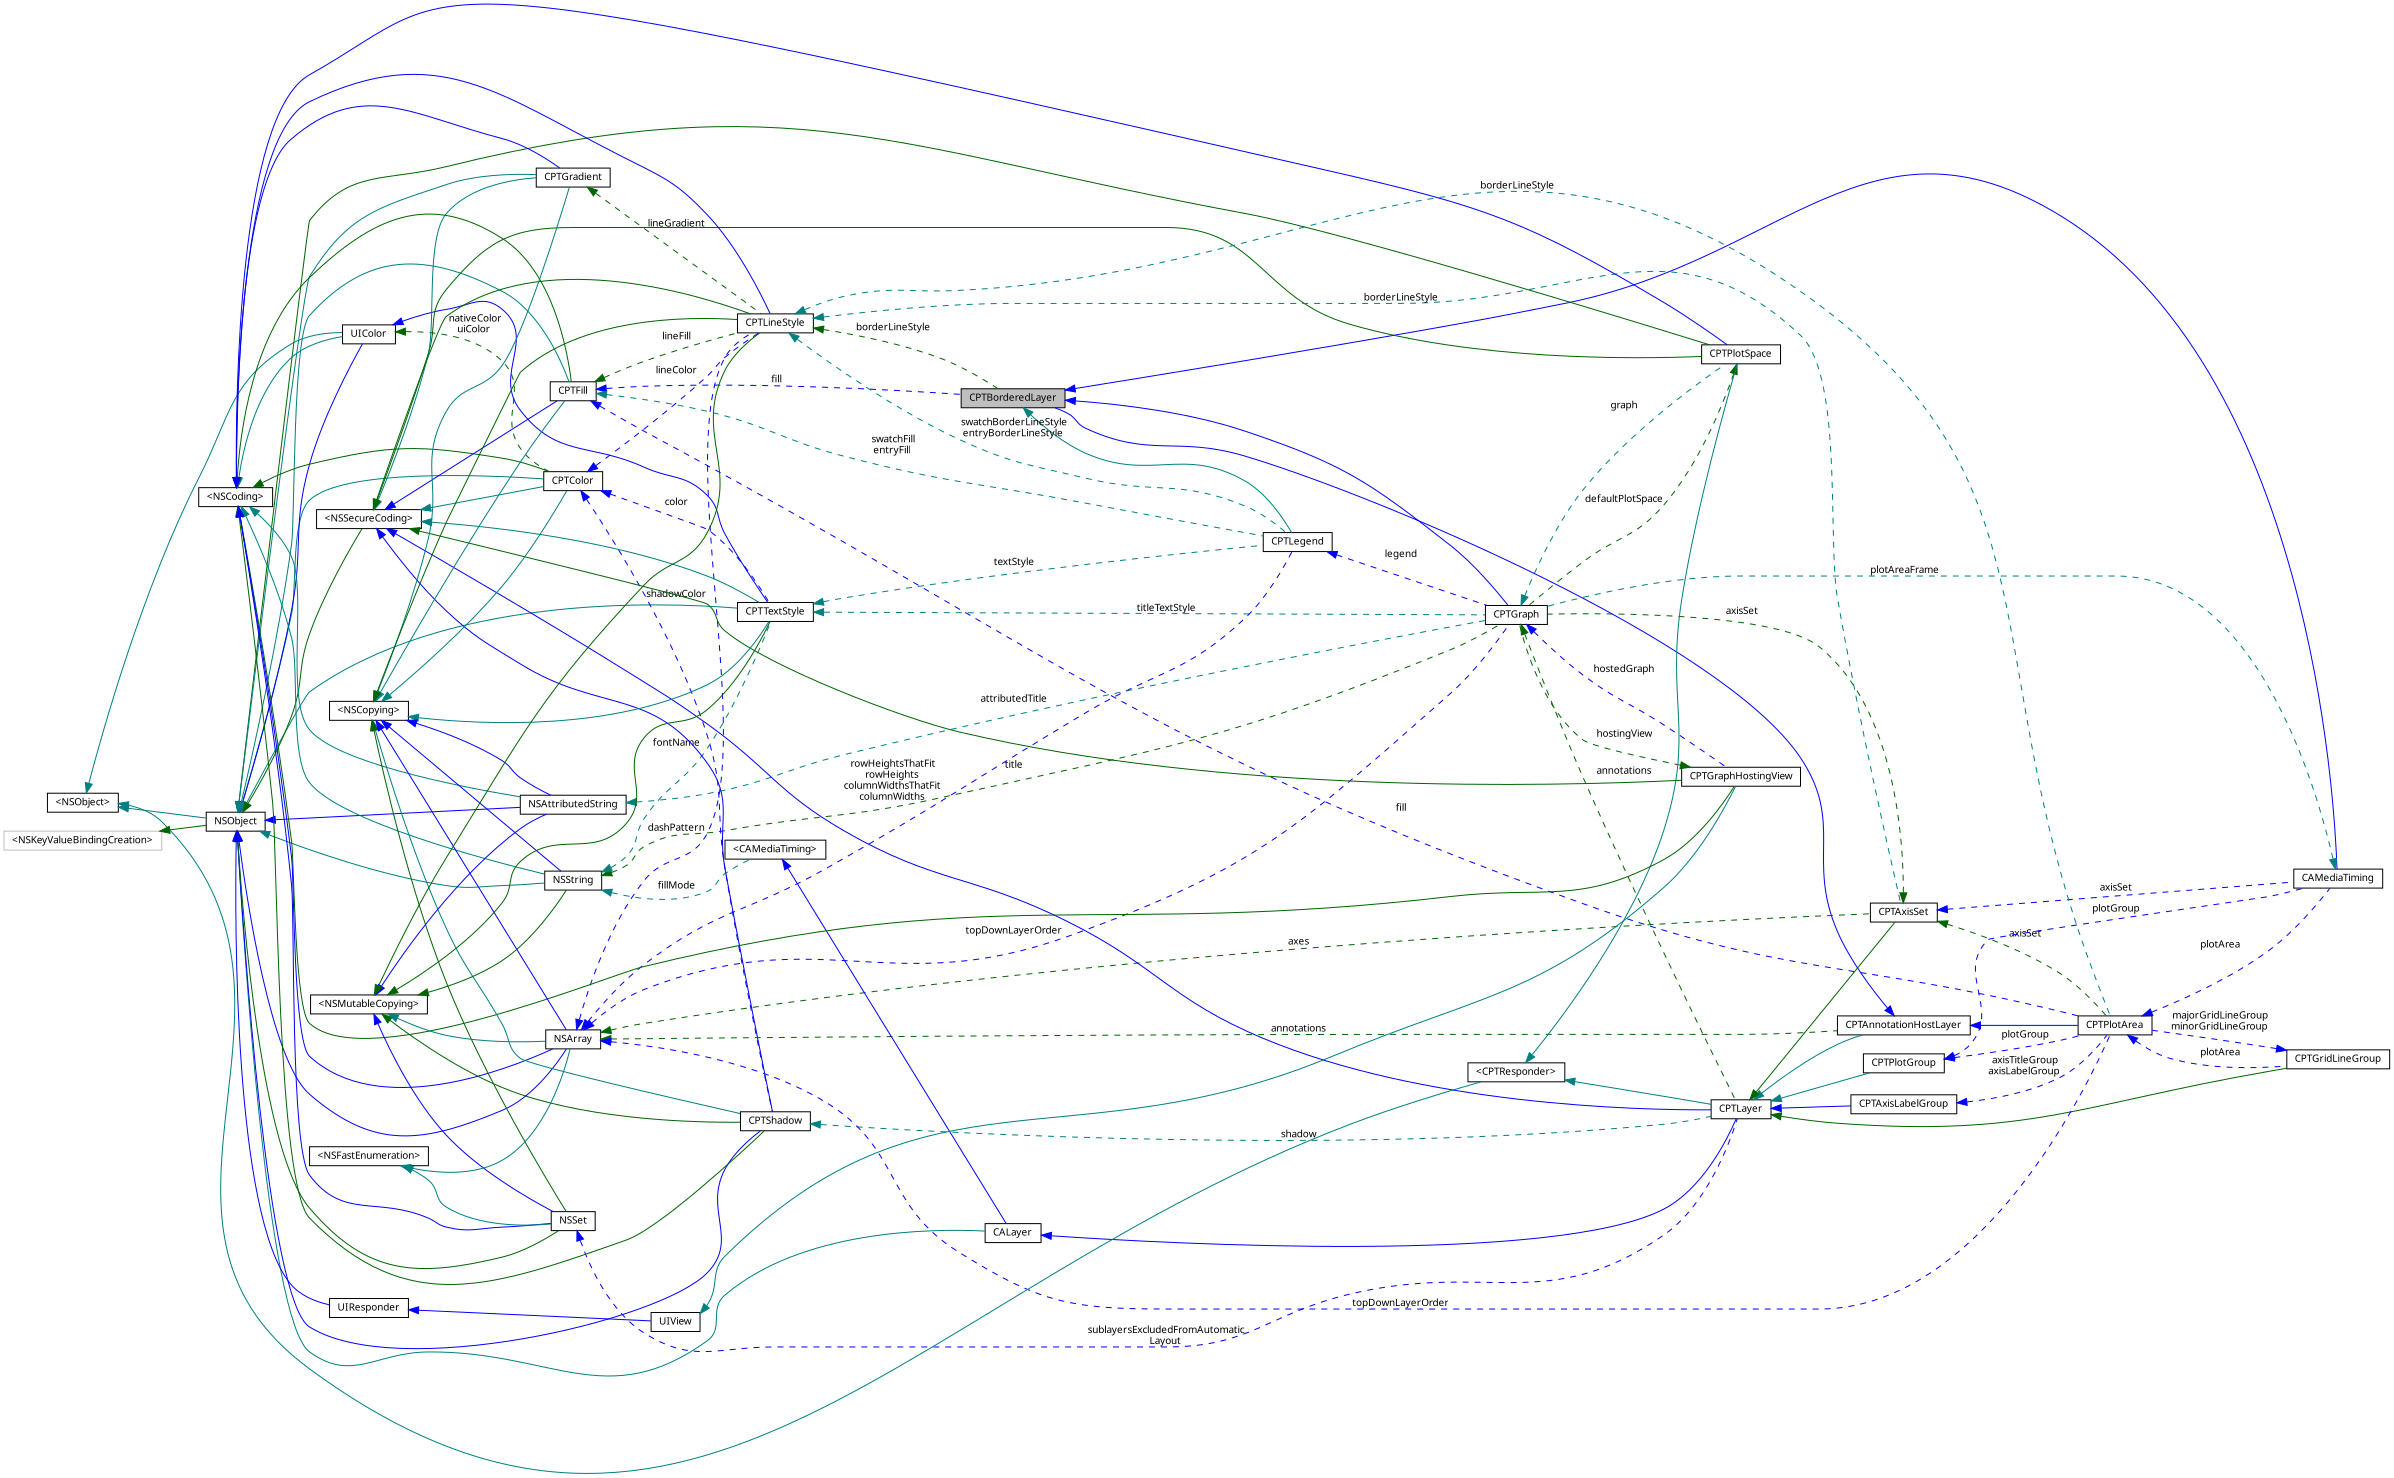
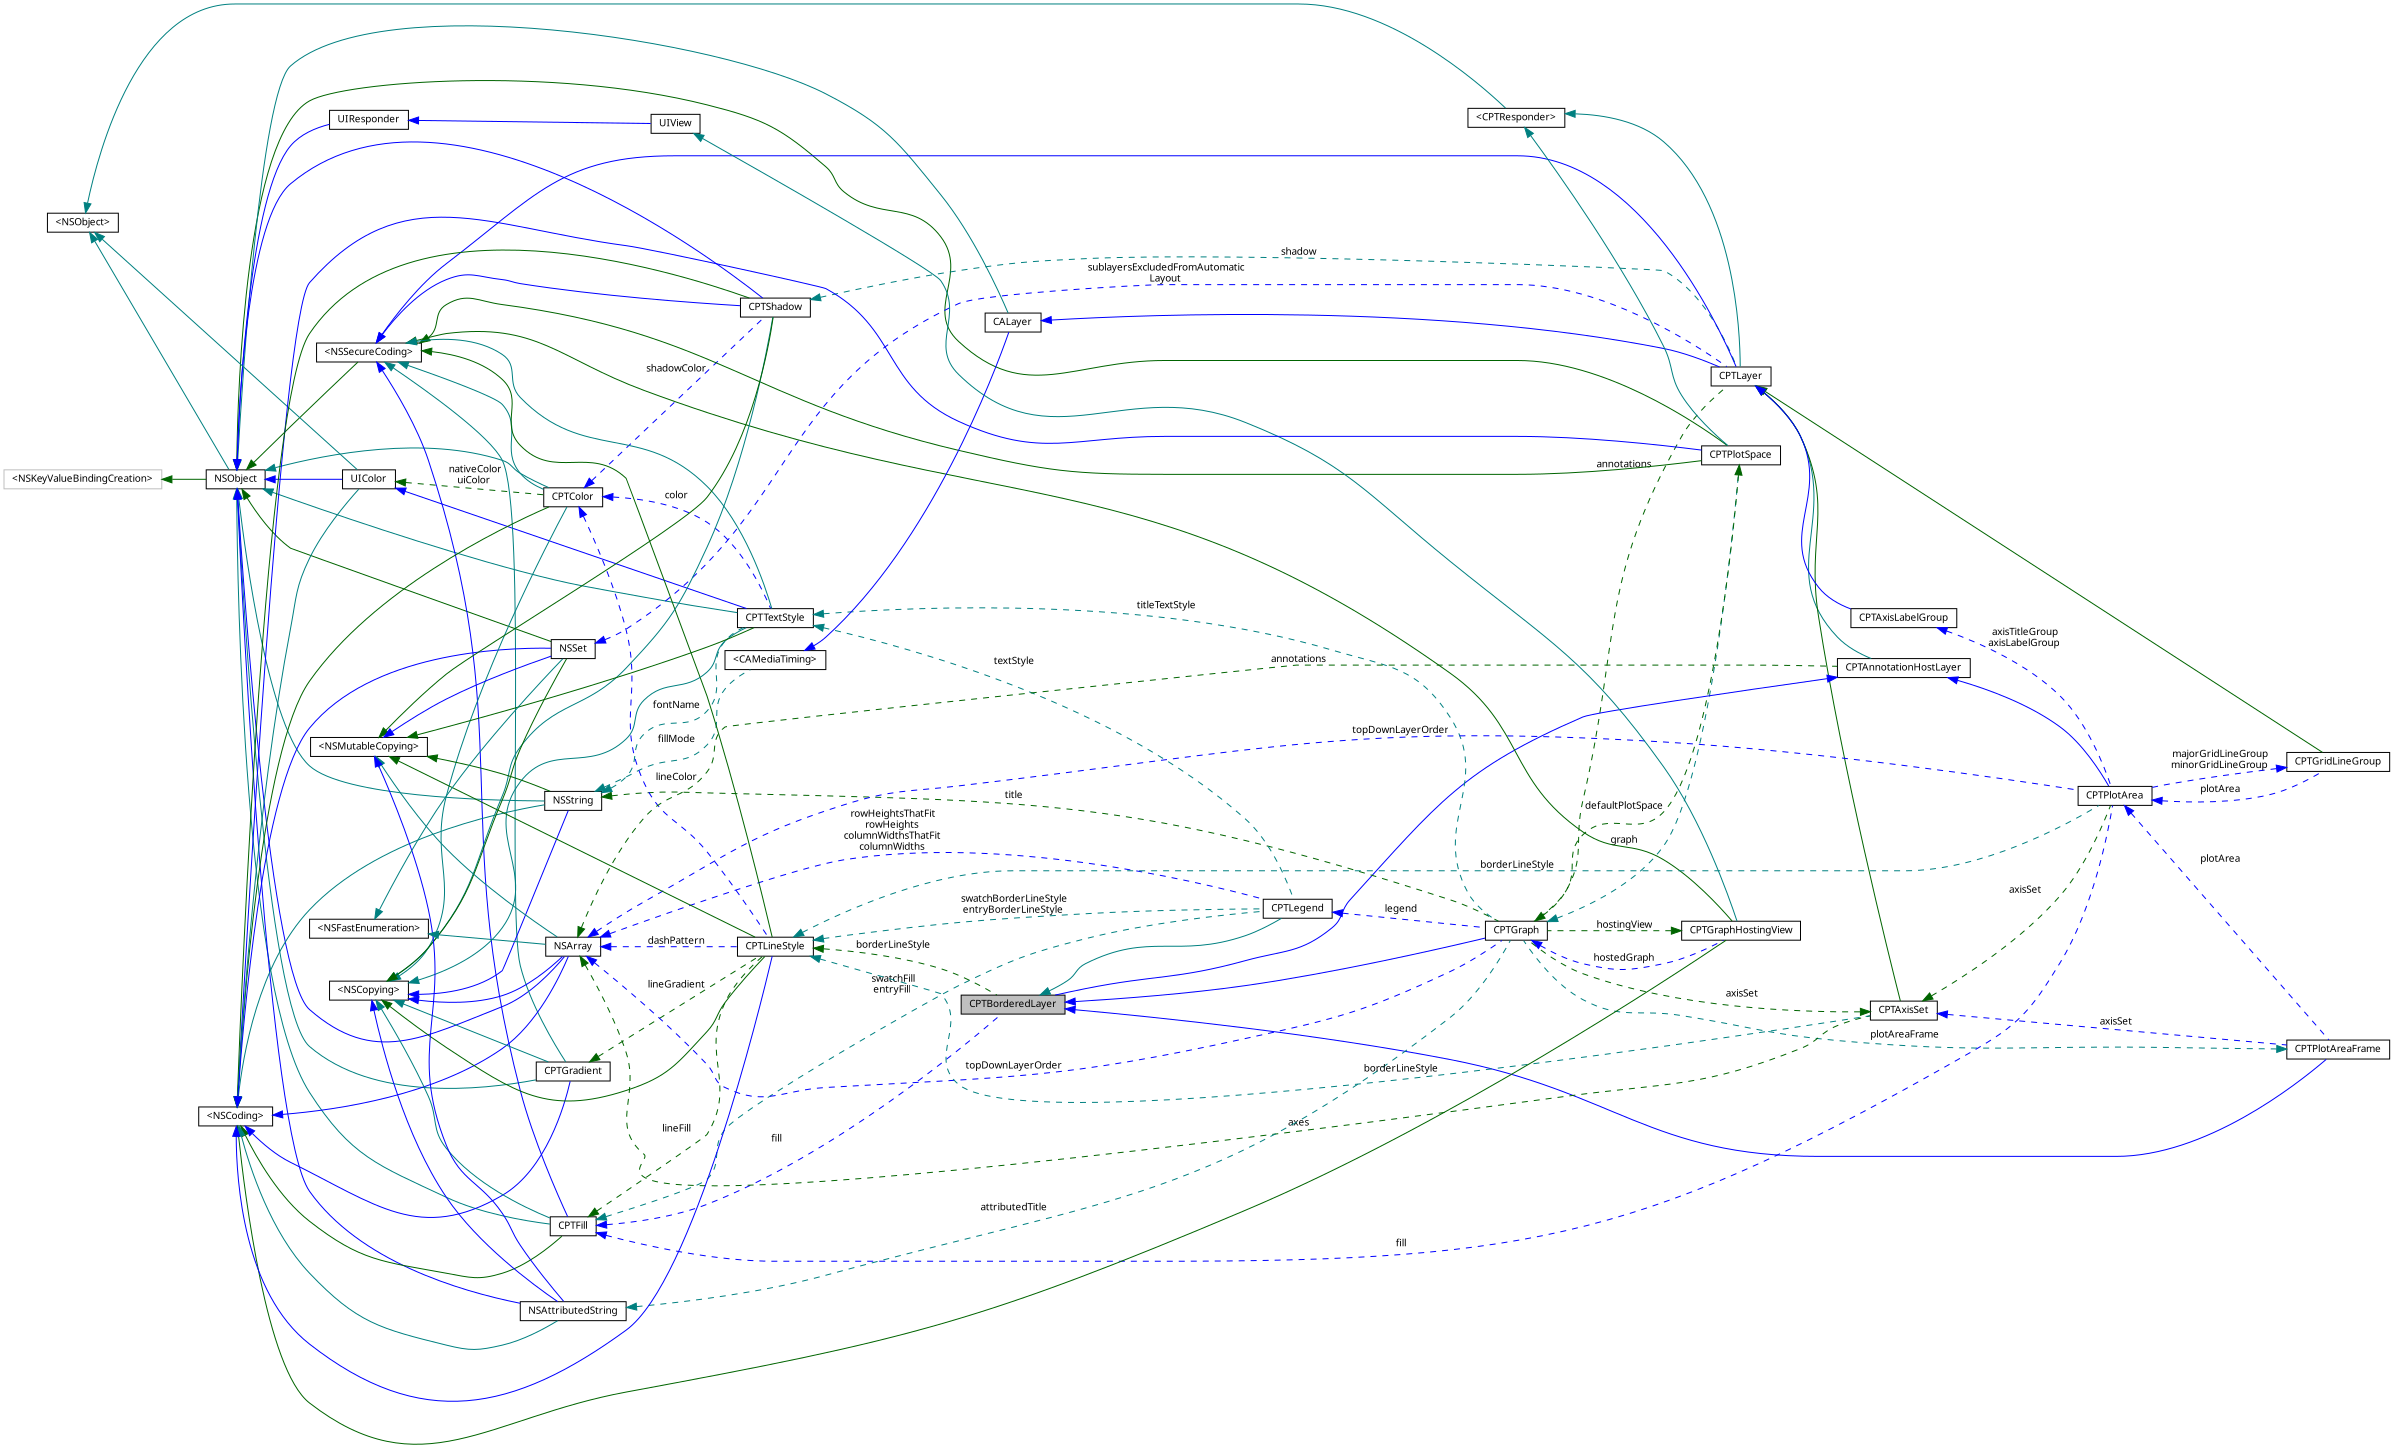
(2338, 879) -> (2338, 1050)
(1904, 1063) -> none
